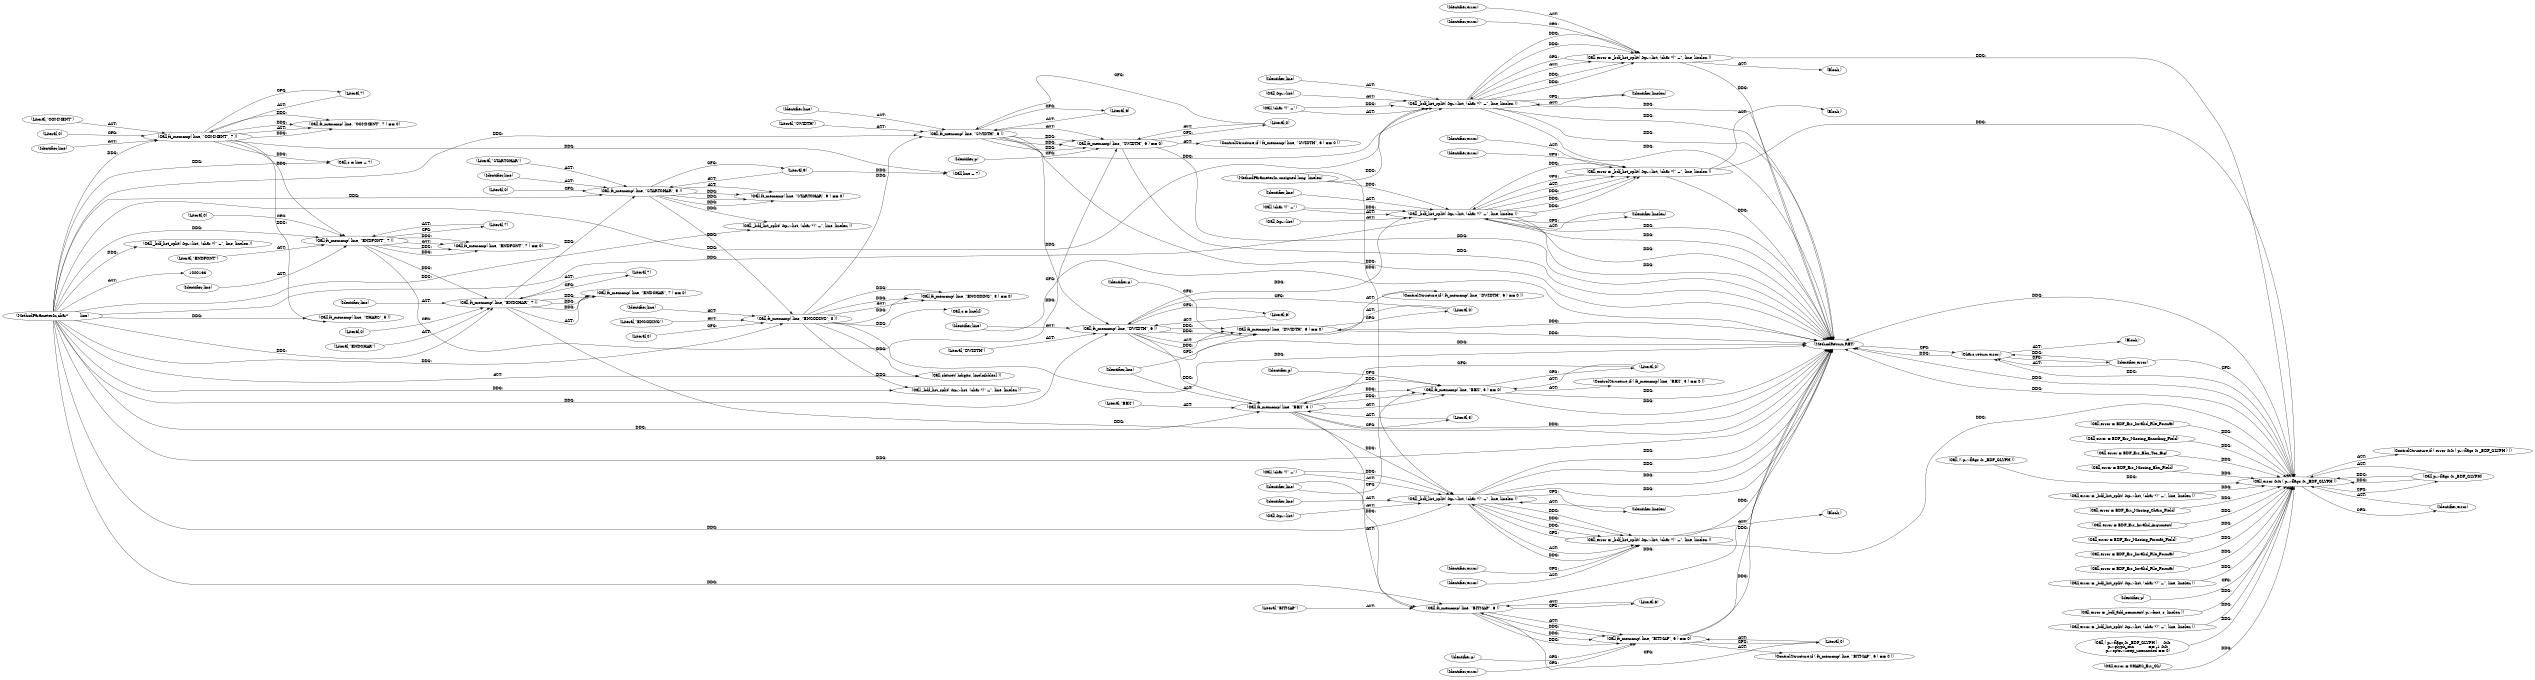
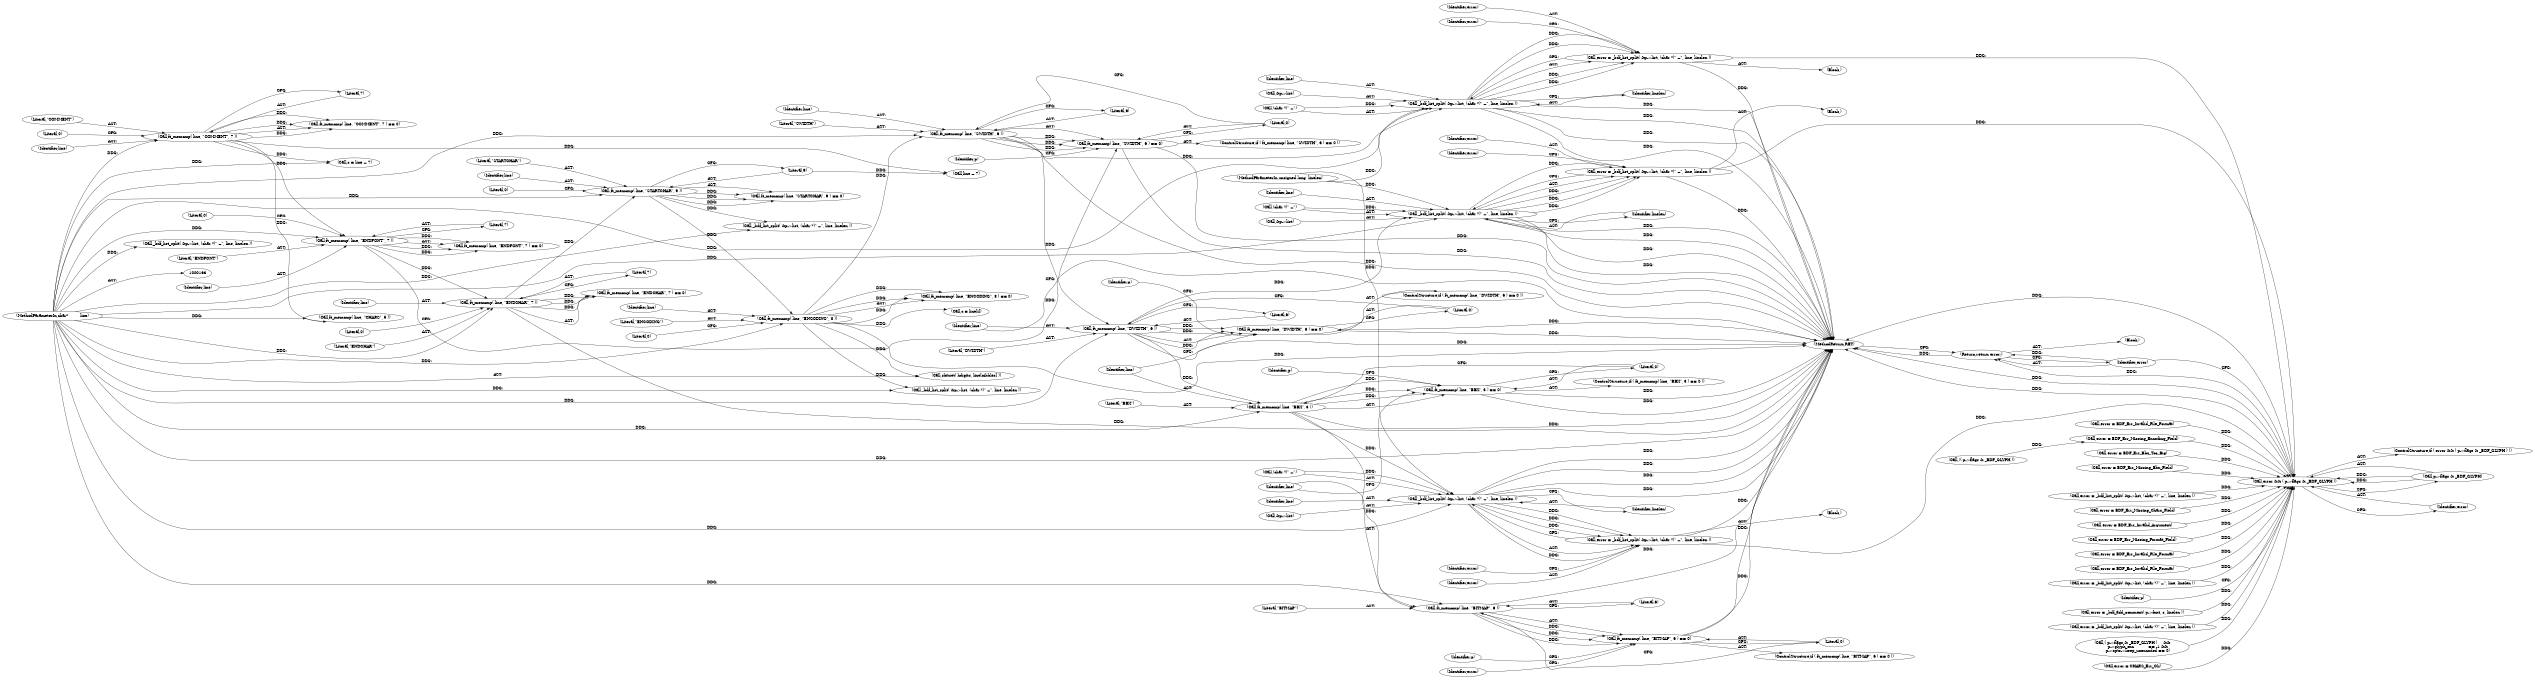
(1982, 355) -> (1982, 355)
(1463, 418) -> none
(2114, 483) -> (2041, 447)
